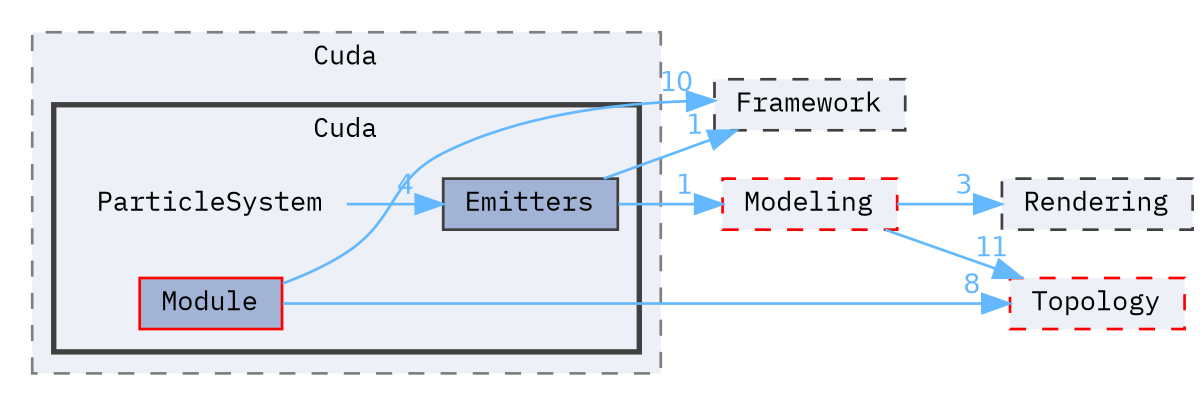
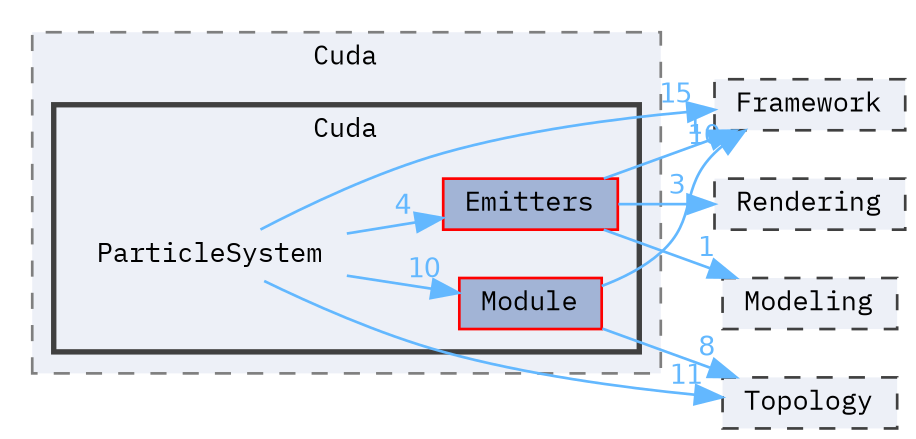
none -> (467, 147)
(531, 204) -> (531, 204)
(810, 204) -> (810, 304)
(935, 204) -> (653, 204)
(940, 249) -> (388, 334)
none -> (389, 282)
(1097, 304) -> (810, 403)
